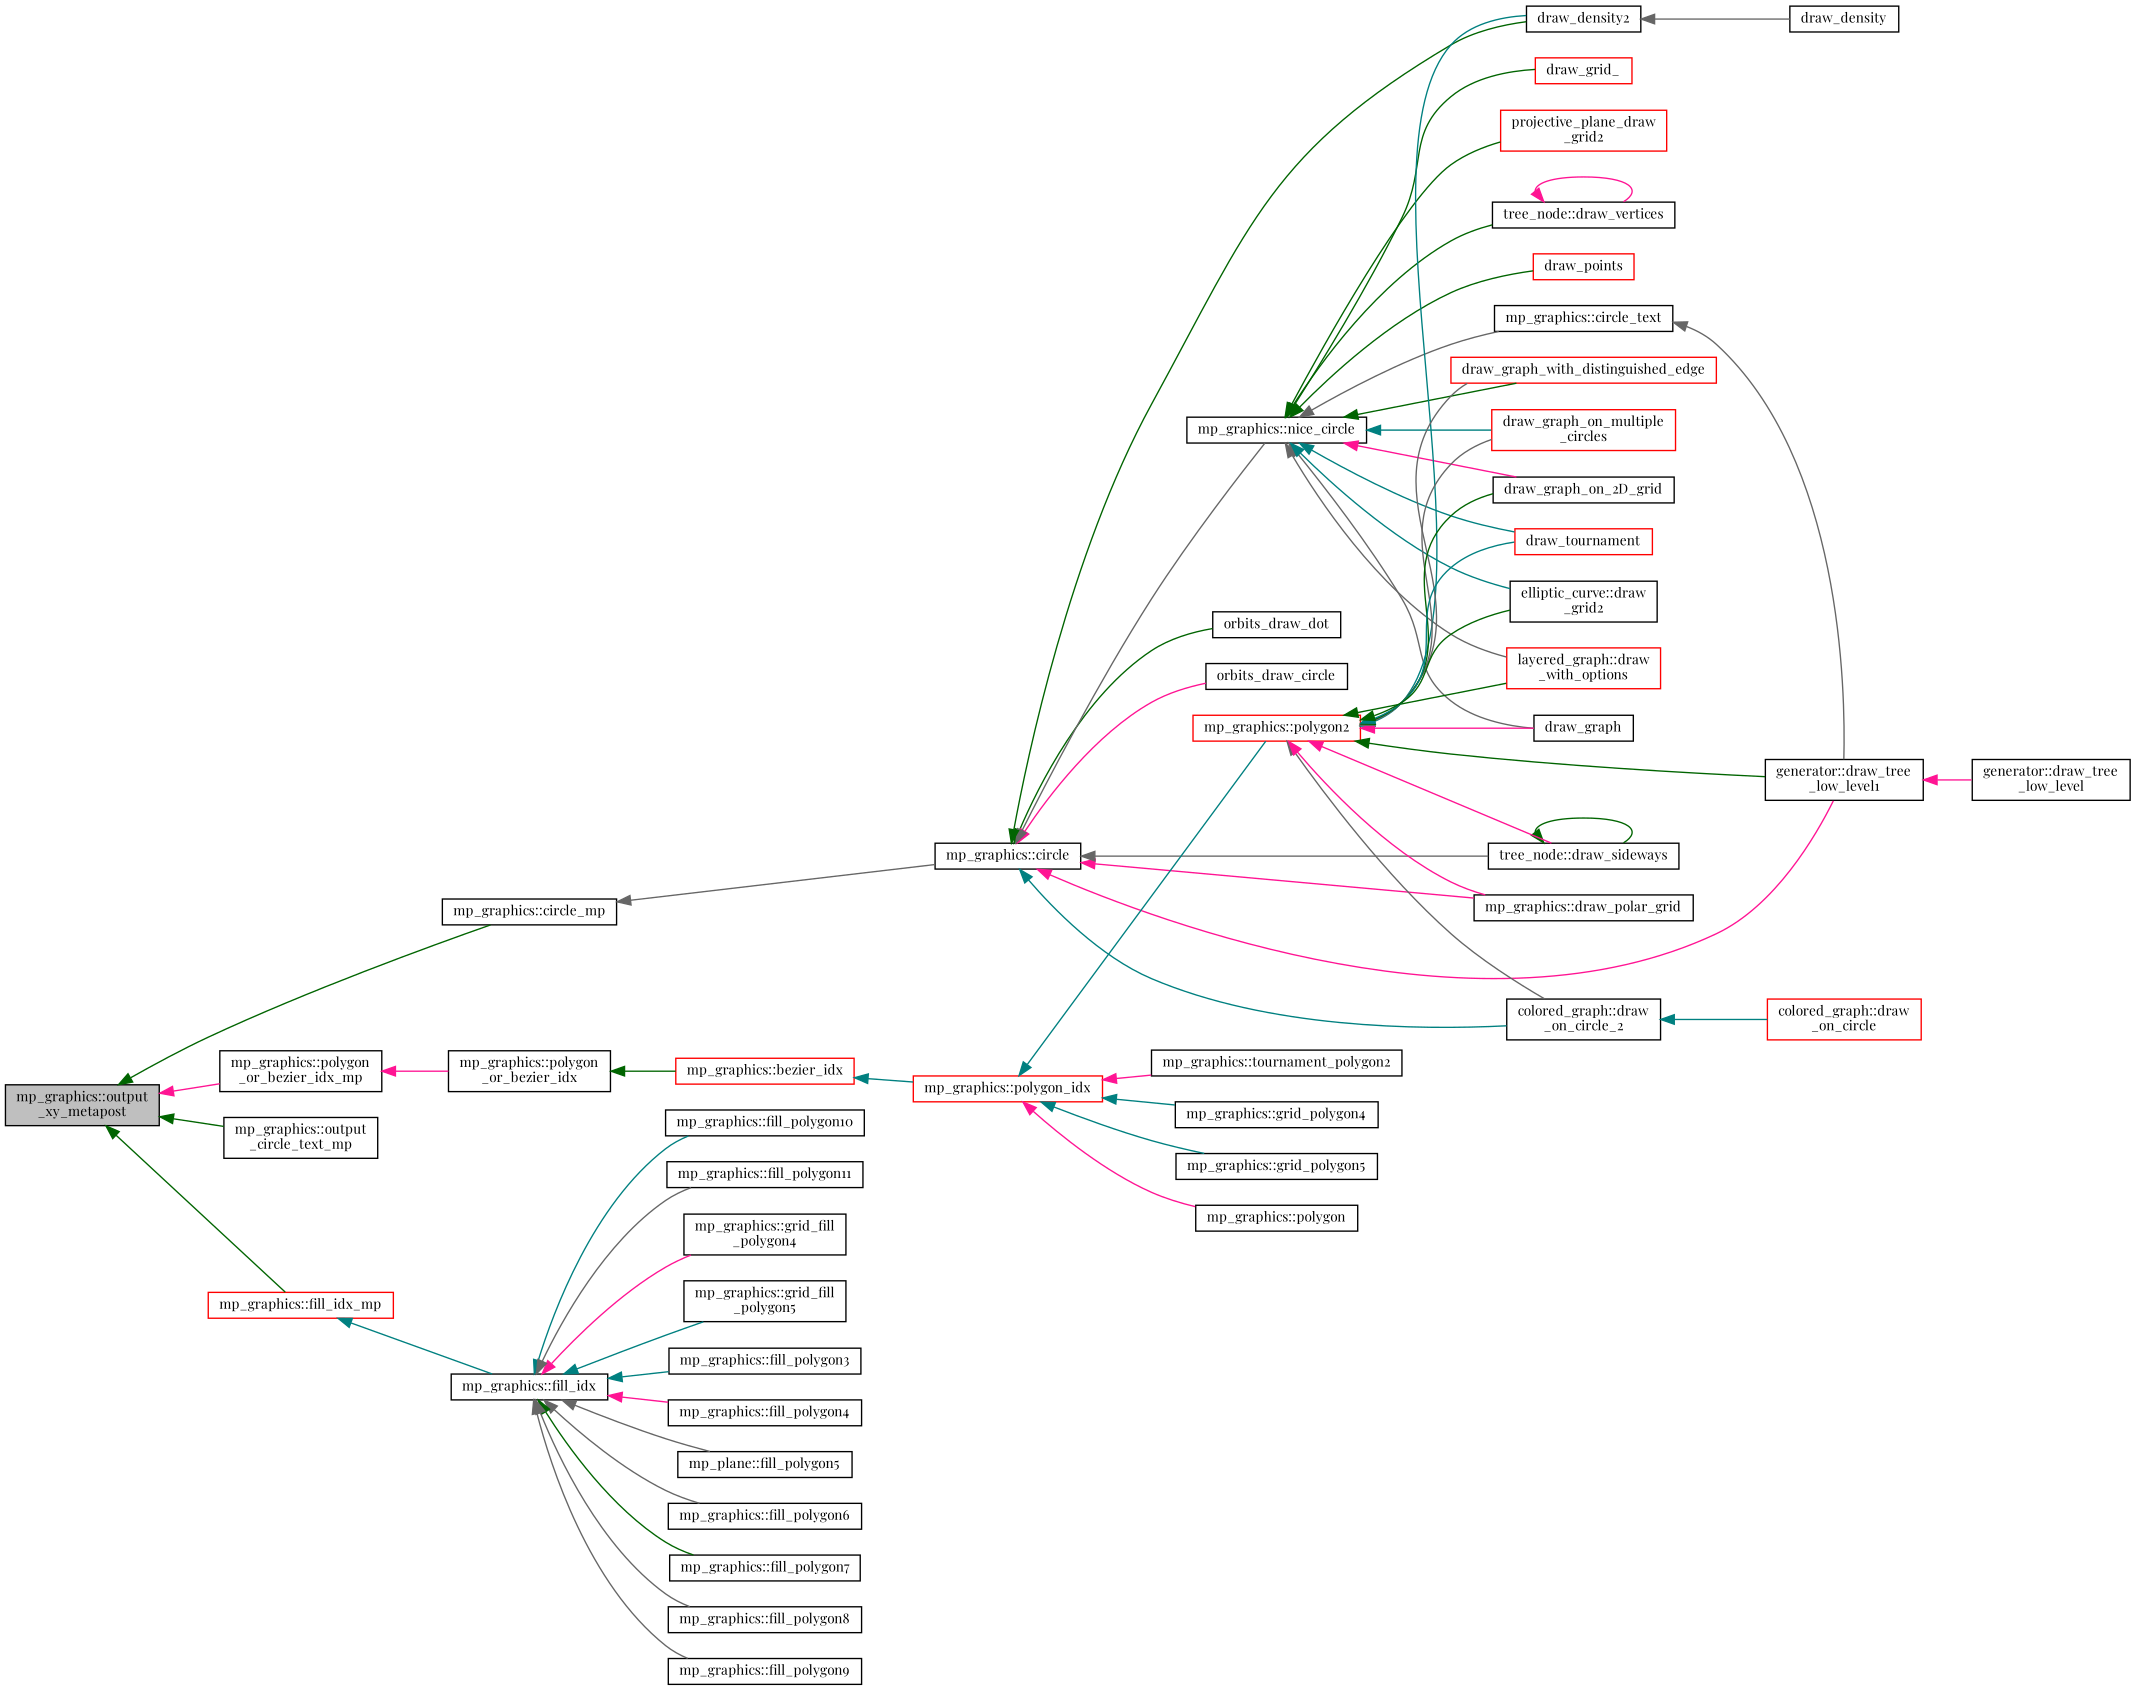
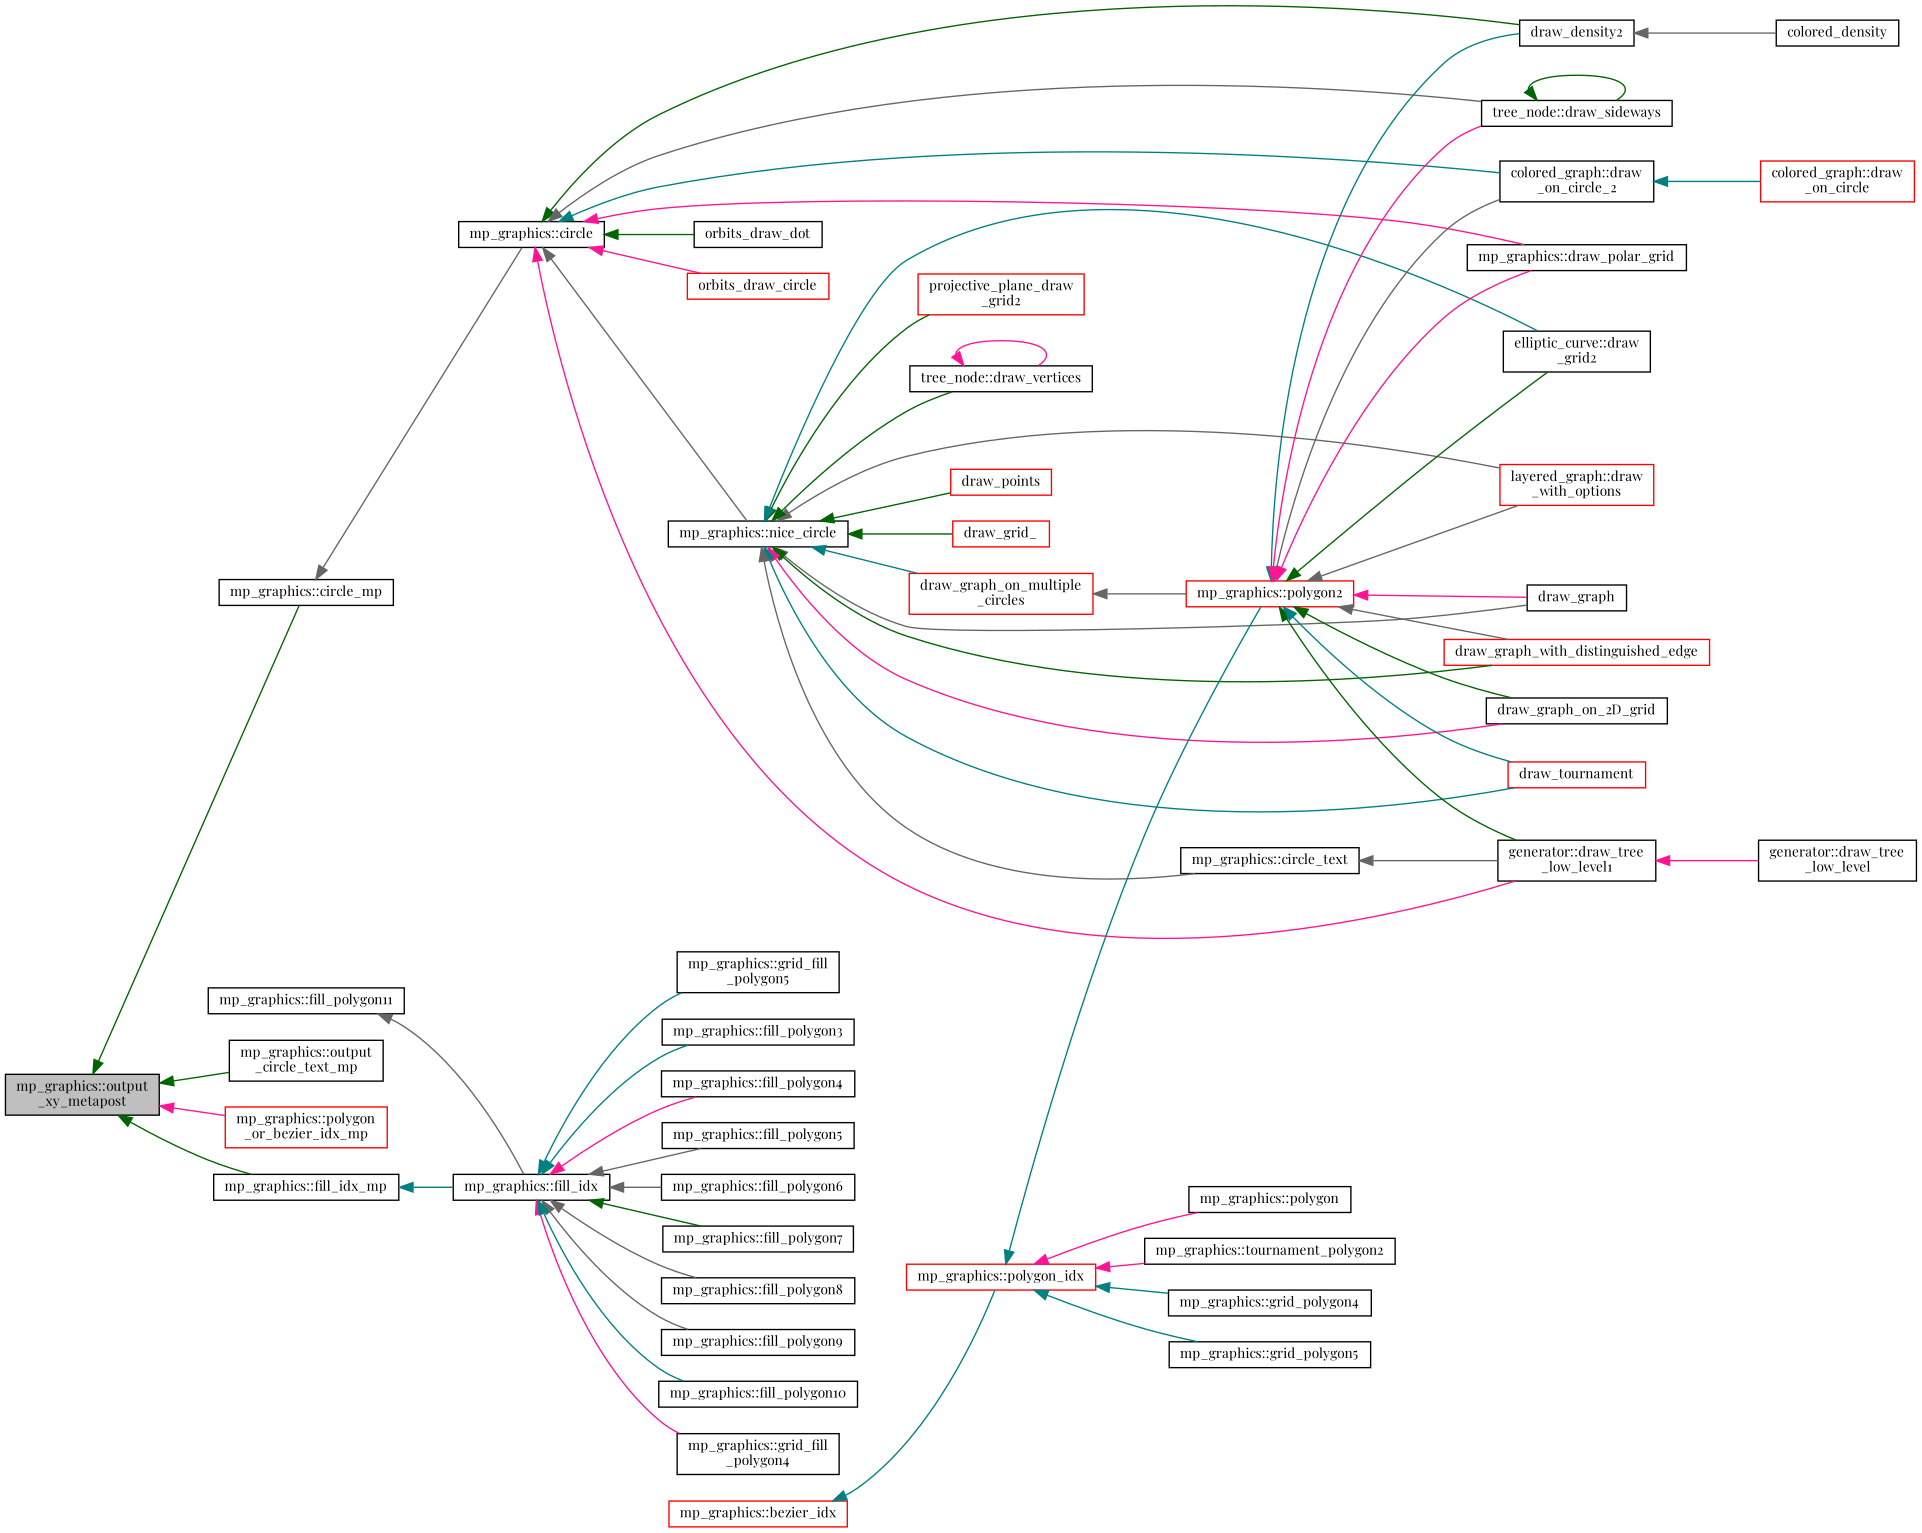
(1844, 19) -> (1838, 33)
(1426, 576) -> (1147, 594)
(1277, 676) -> (758, 286)
(1432, 698) -> (1420, 541)
(301, 1071) -> (306, 1127)
(529, 1071) -> none
(603, 1262) -> (468, 1087)
(301, 1305) -> (306, 1187)
(765, 1465) -> (758, 1136)
